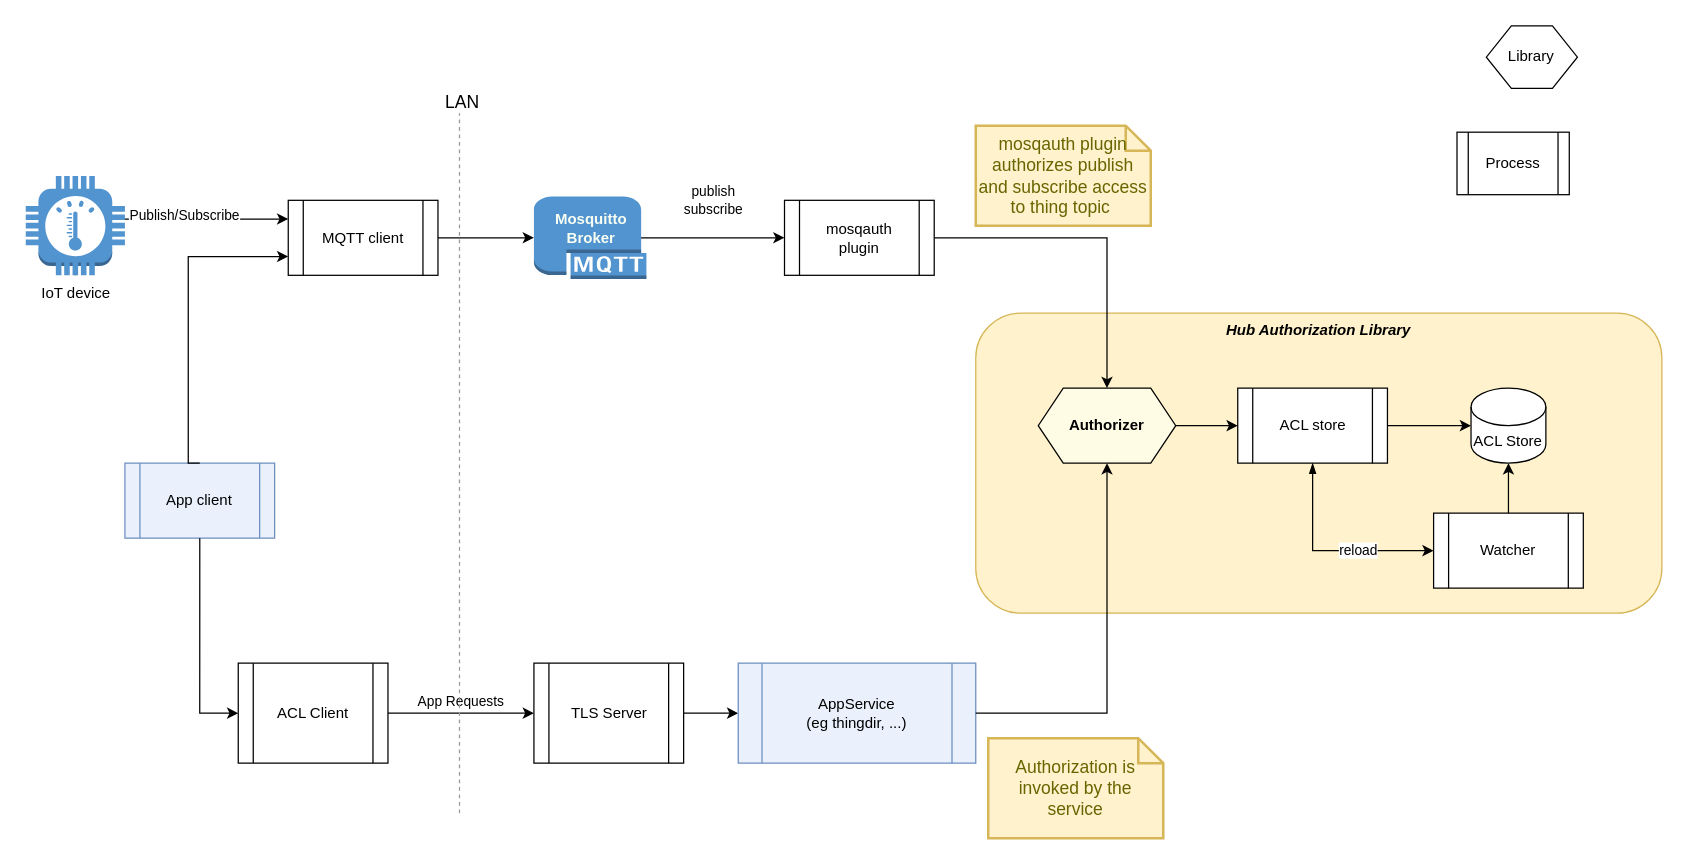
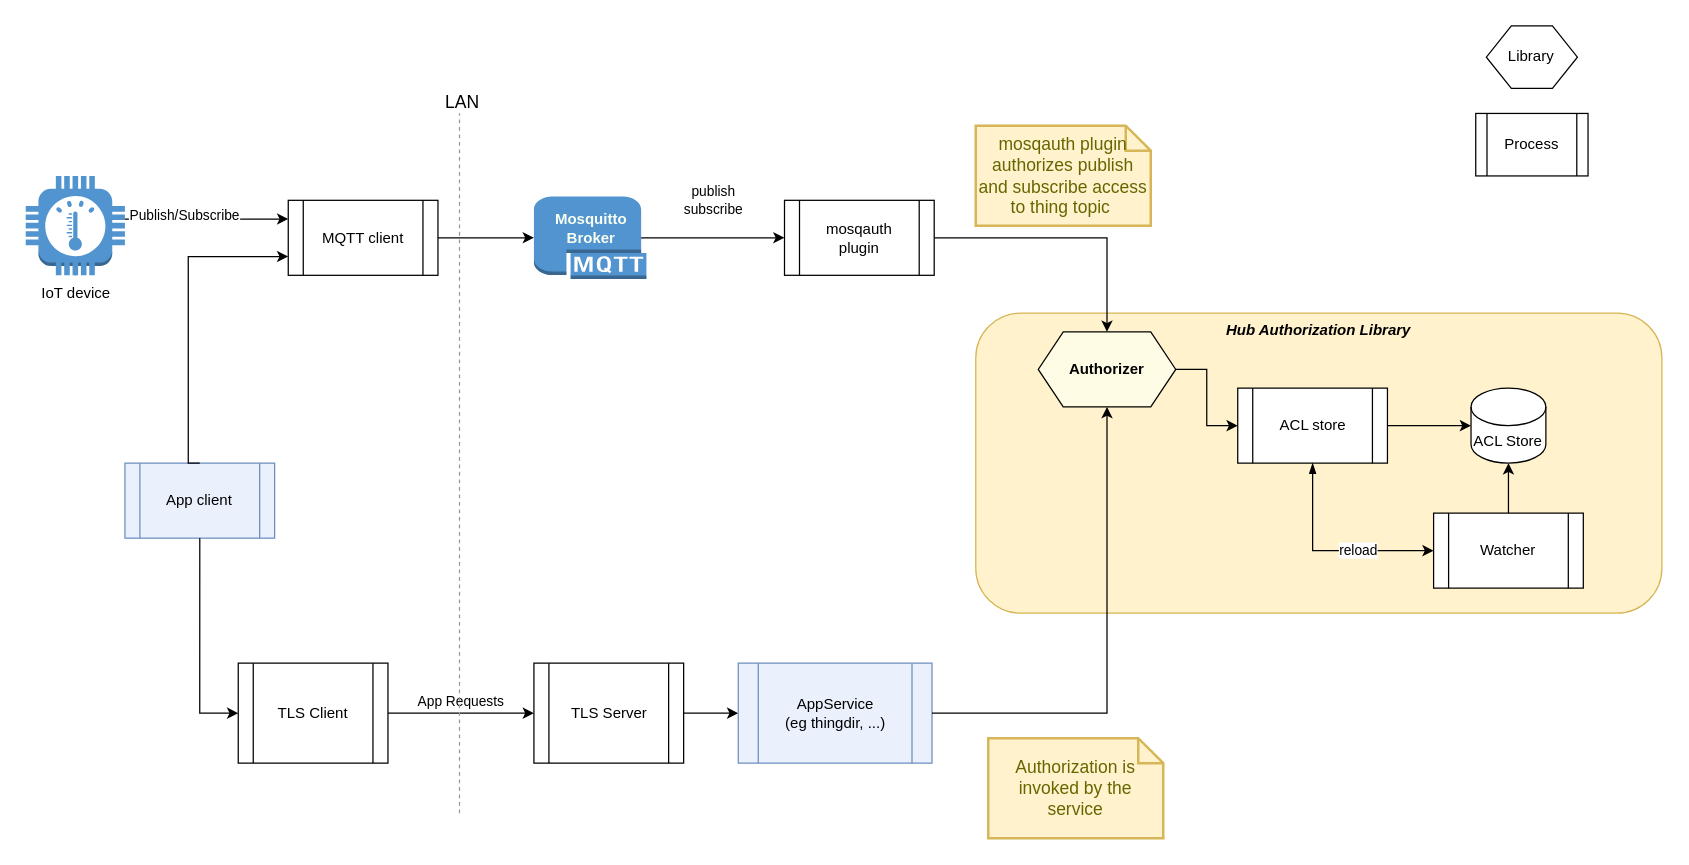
(1513, 163) -> (1532, 145)
(1107, 426) -> (1107, 369)
(313, 713) -> (313, 713)
(857, 713) -> (835, 713)
